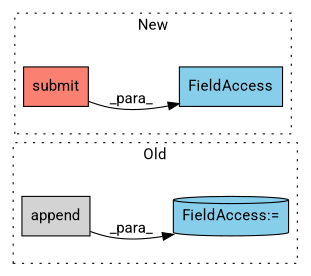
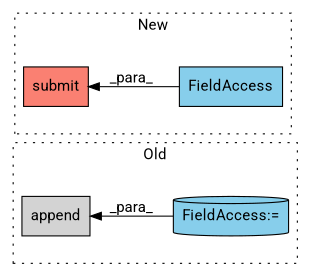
(128, 109) -> (139, 87)
(126, 239) -> (137, 216)
